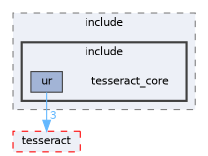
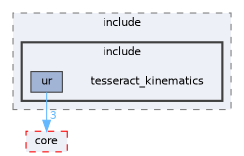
(130, 82) -> (148, 82)
(47, 142) -> (47, 142)
